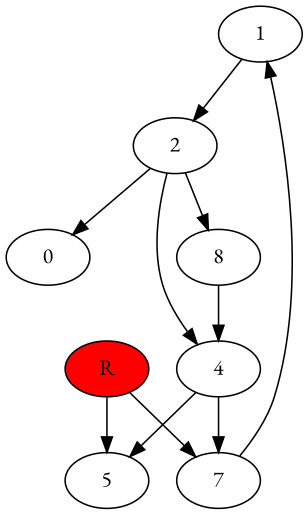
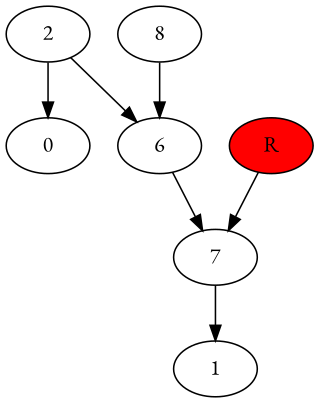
(223, 84) -> none
(194, 194) -> none
(219, 369) -> (160, 146)
(107, 480) -> none
